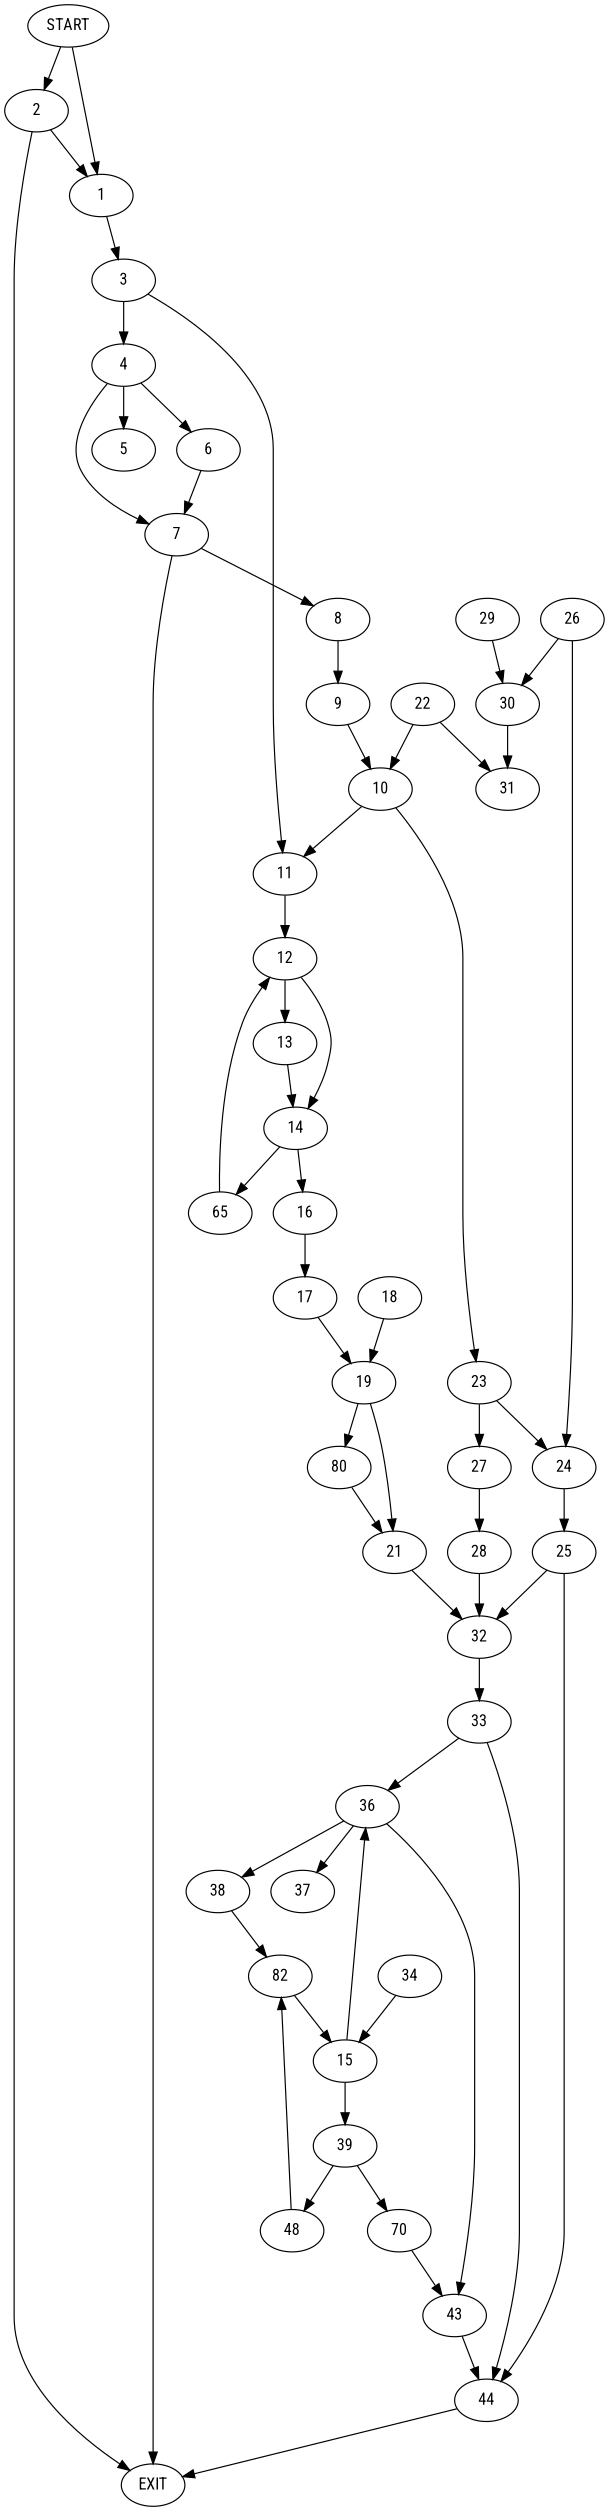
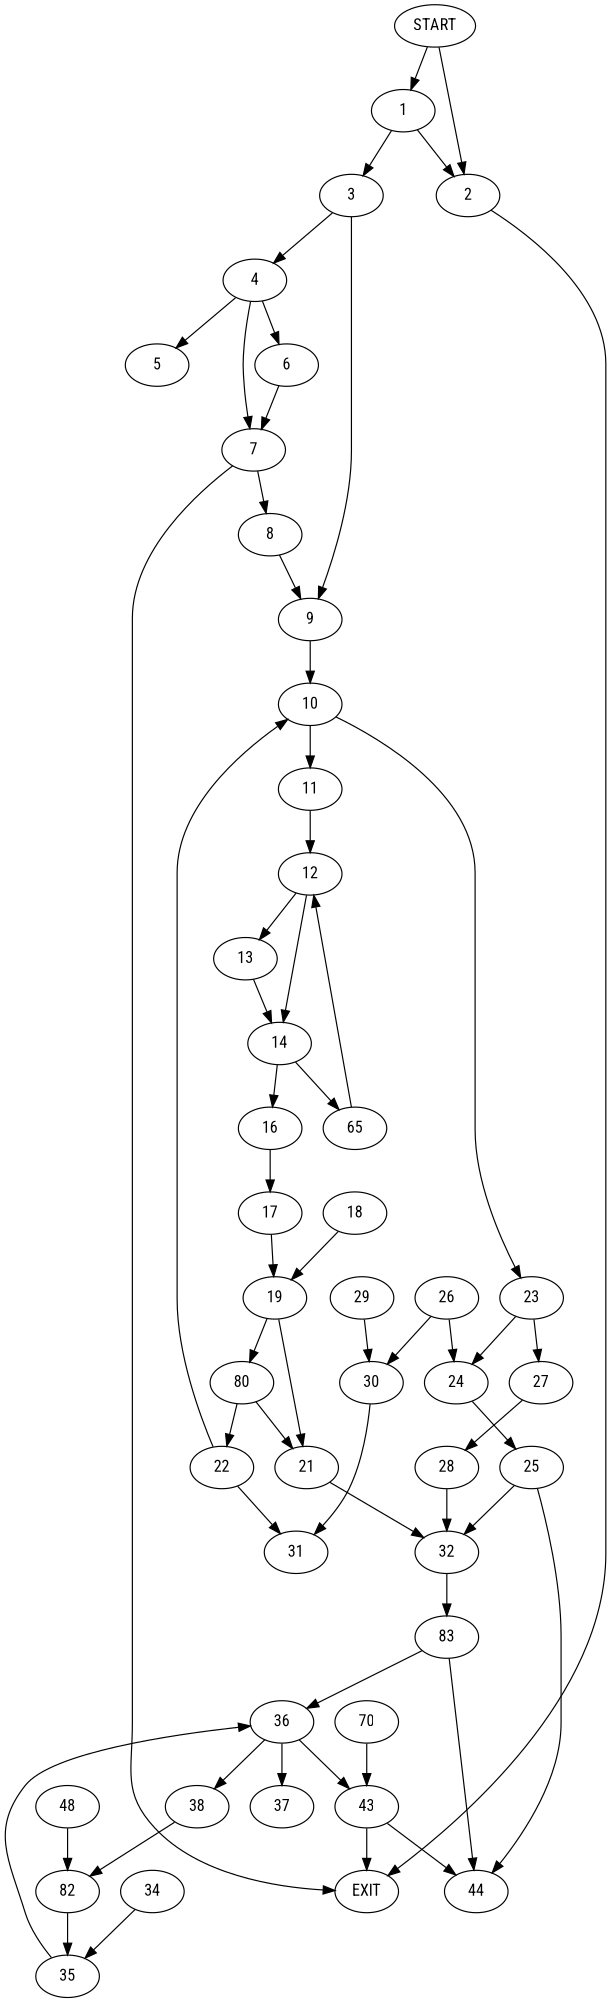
(65, 148) -> (432, 148)
(273, 541) -> (351, 404)
none -> (233, 1419)
(479, 1722) -> (447, 1637)
(345, 2061) -> (68, 1976)
(345, 2146) -> none
(325, 2441) -> (367, 1843)
